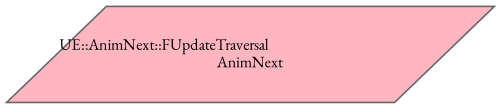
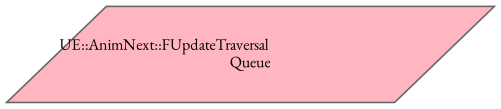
(250, 54) -> (250, 54)
